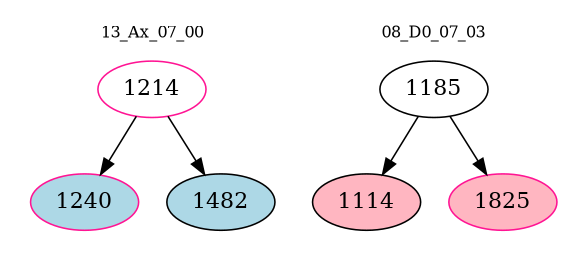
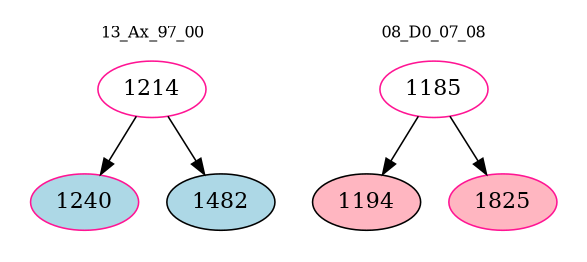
(153, 34) -> (153, 34)
(434, 34) -> (434, 34)
(434, 89) -> (434, 89)
(367, 202) -> (367, 202)
